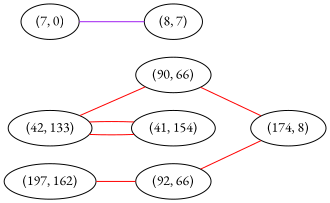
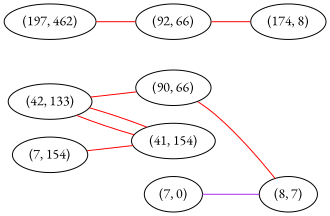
(231, 102) -> (239, 137)
none -> (50, 155)
(50, 181) -> (50, 22)
